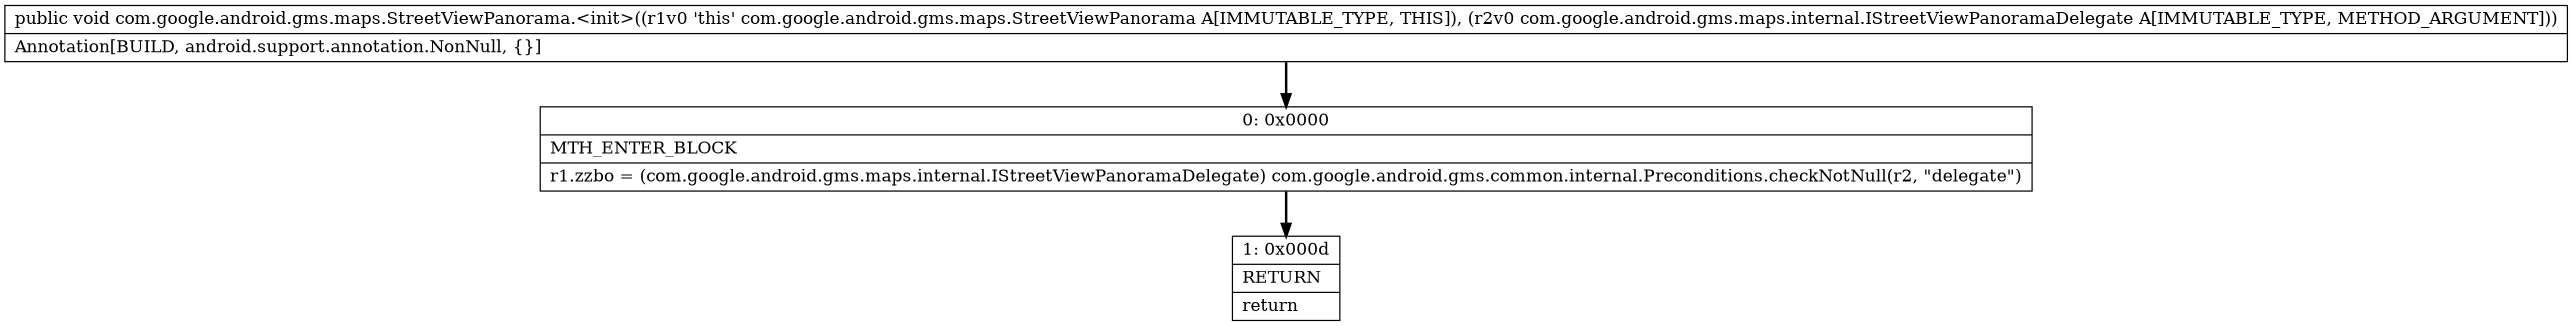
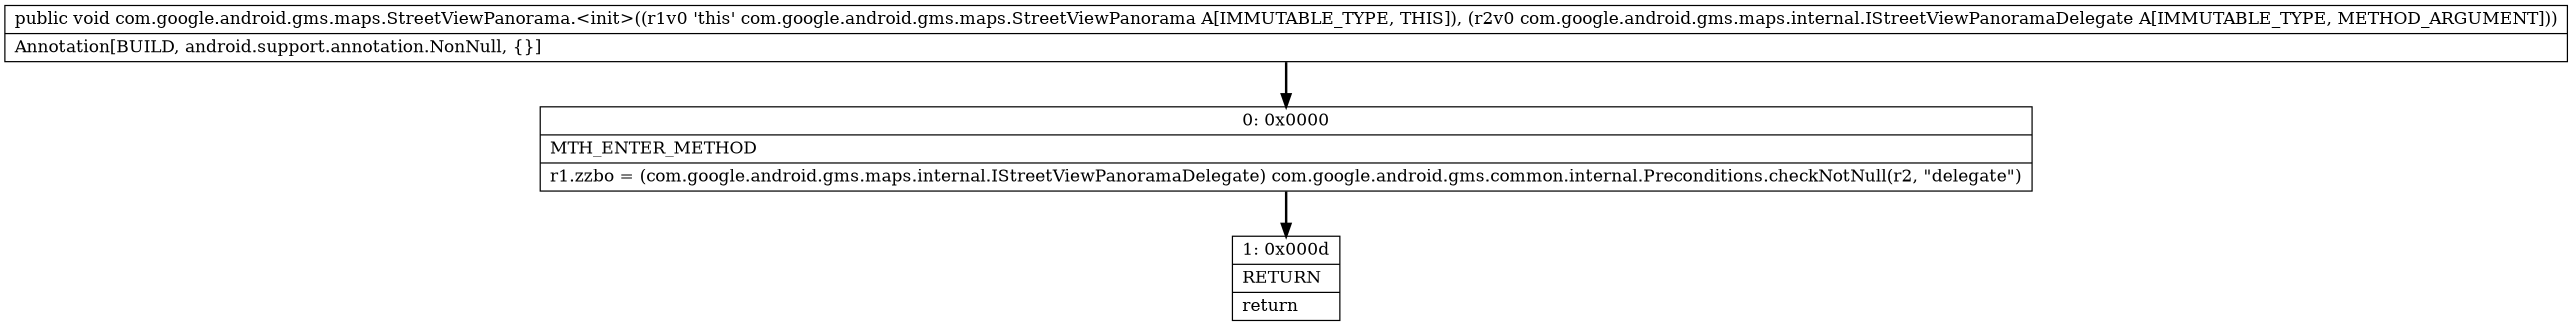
(644, 148) -> (654, 148)
